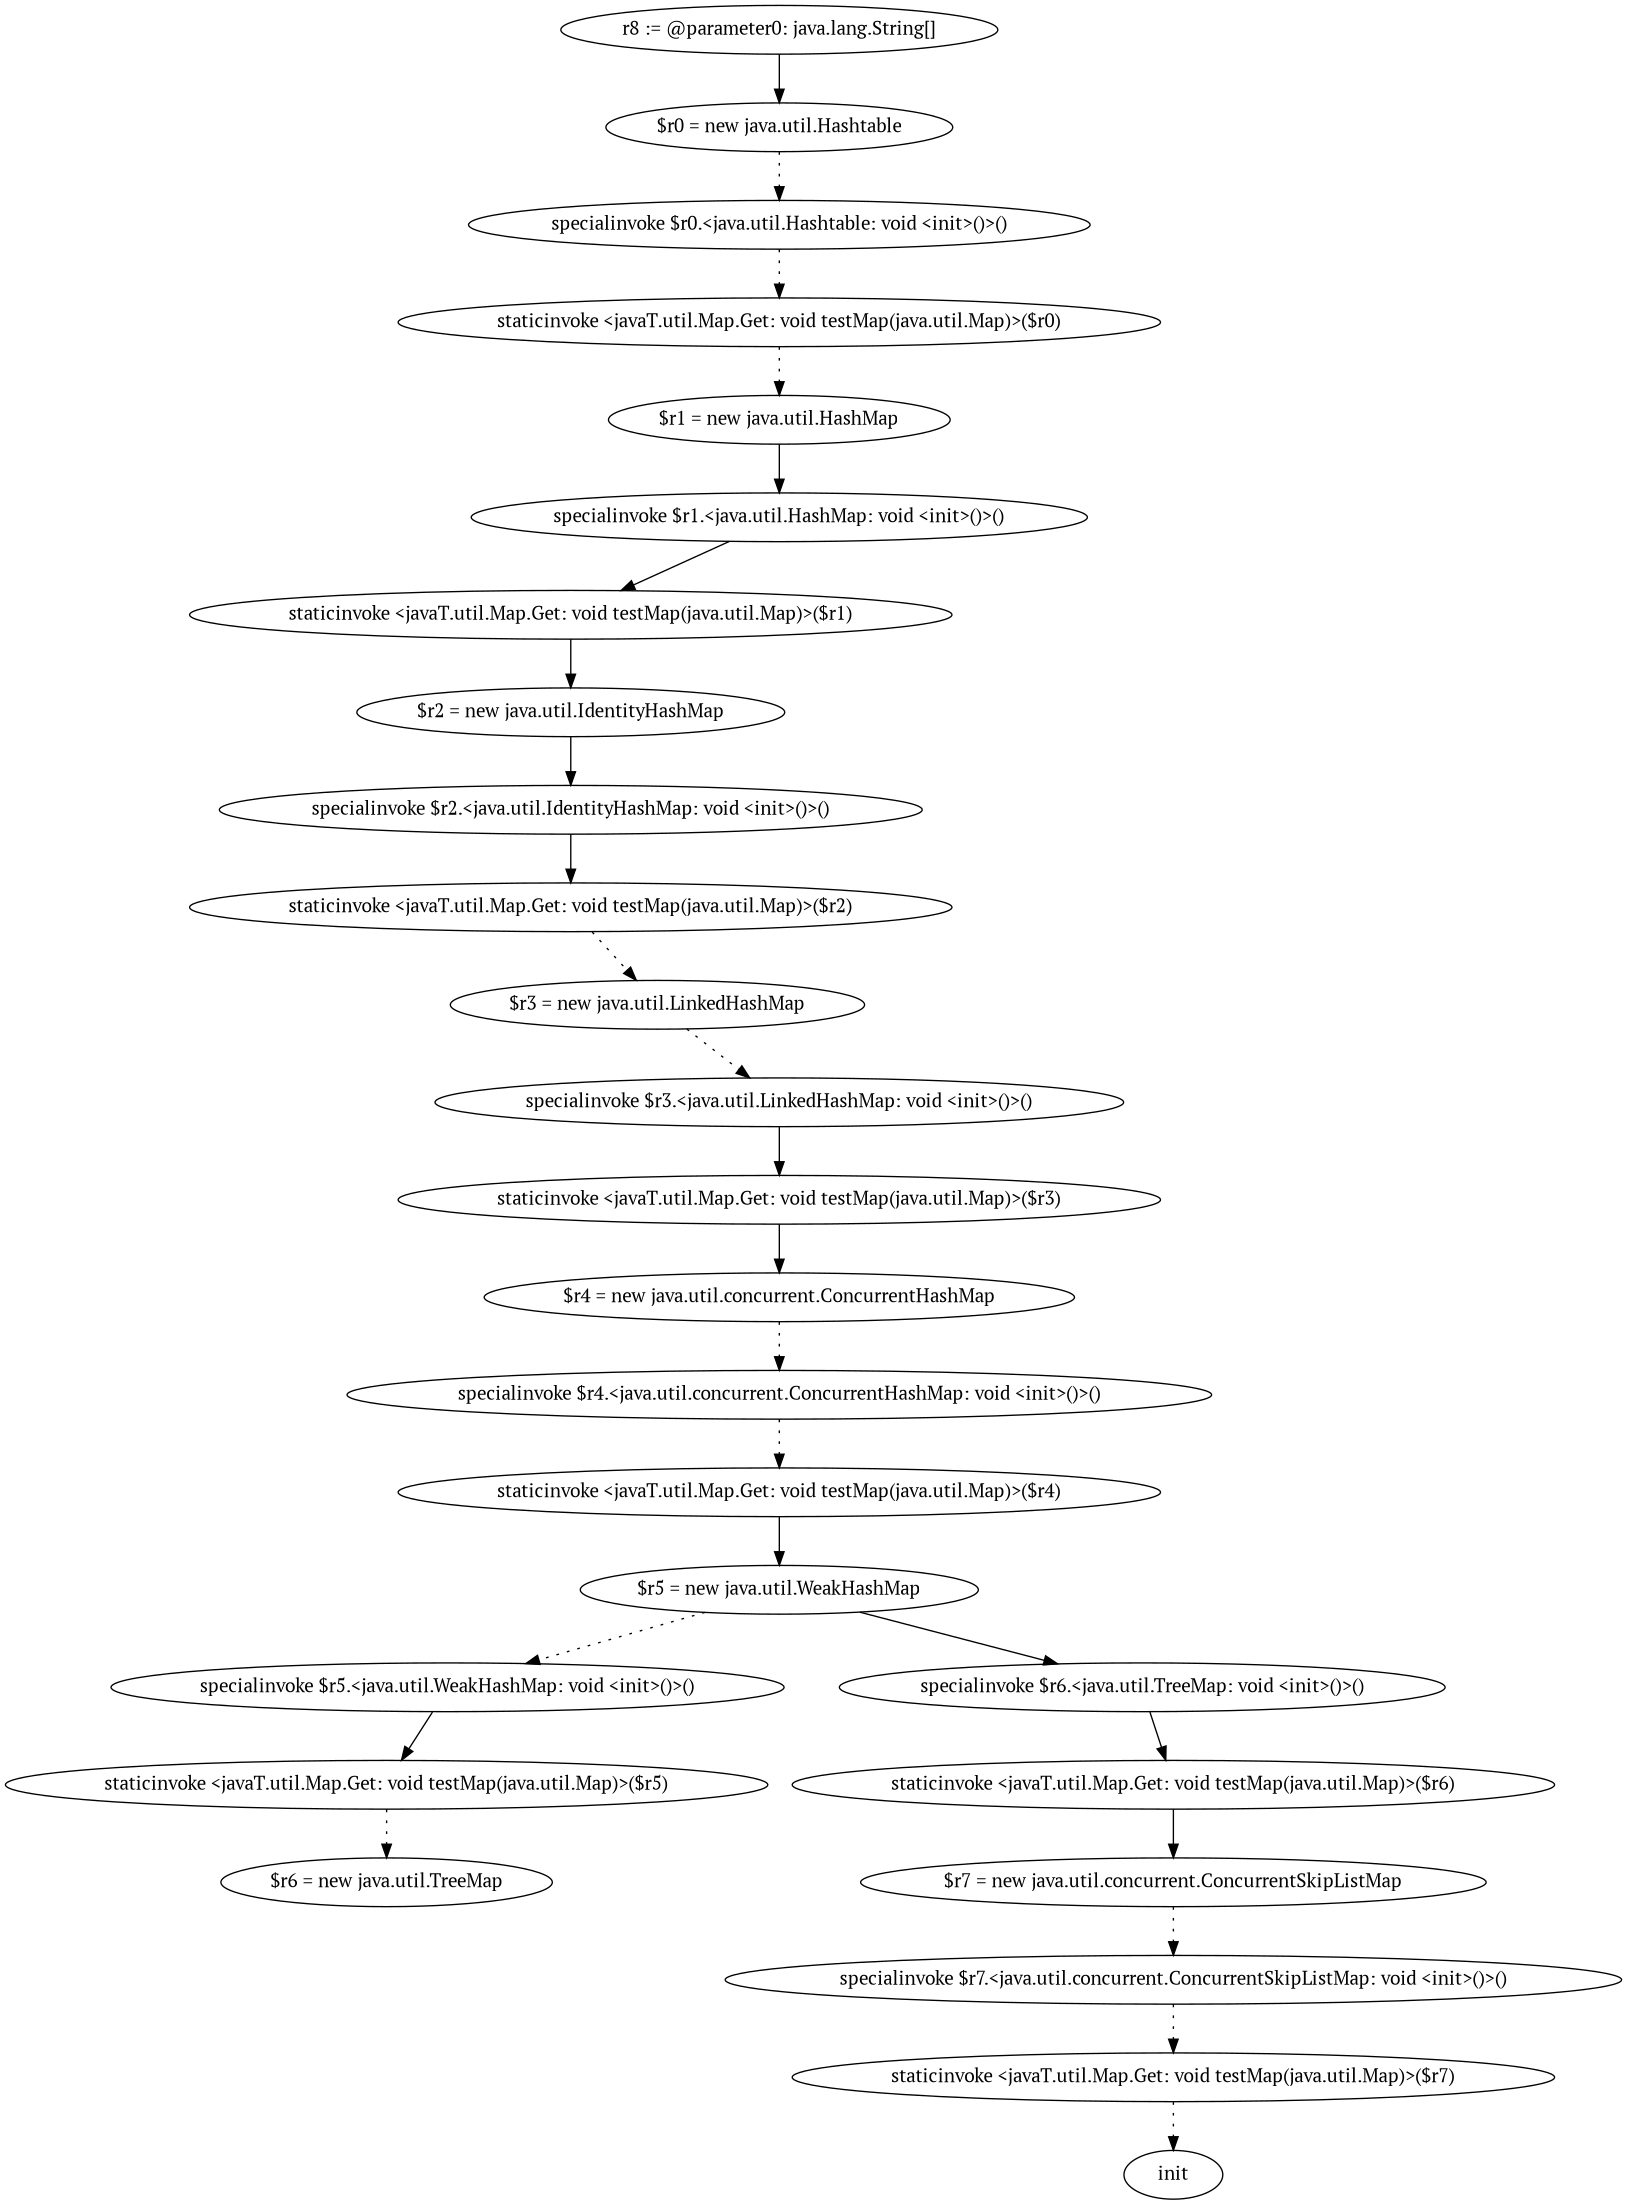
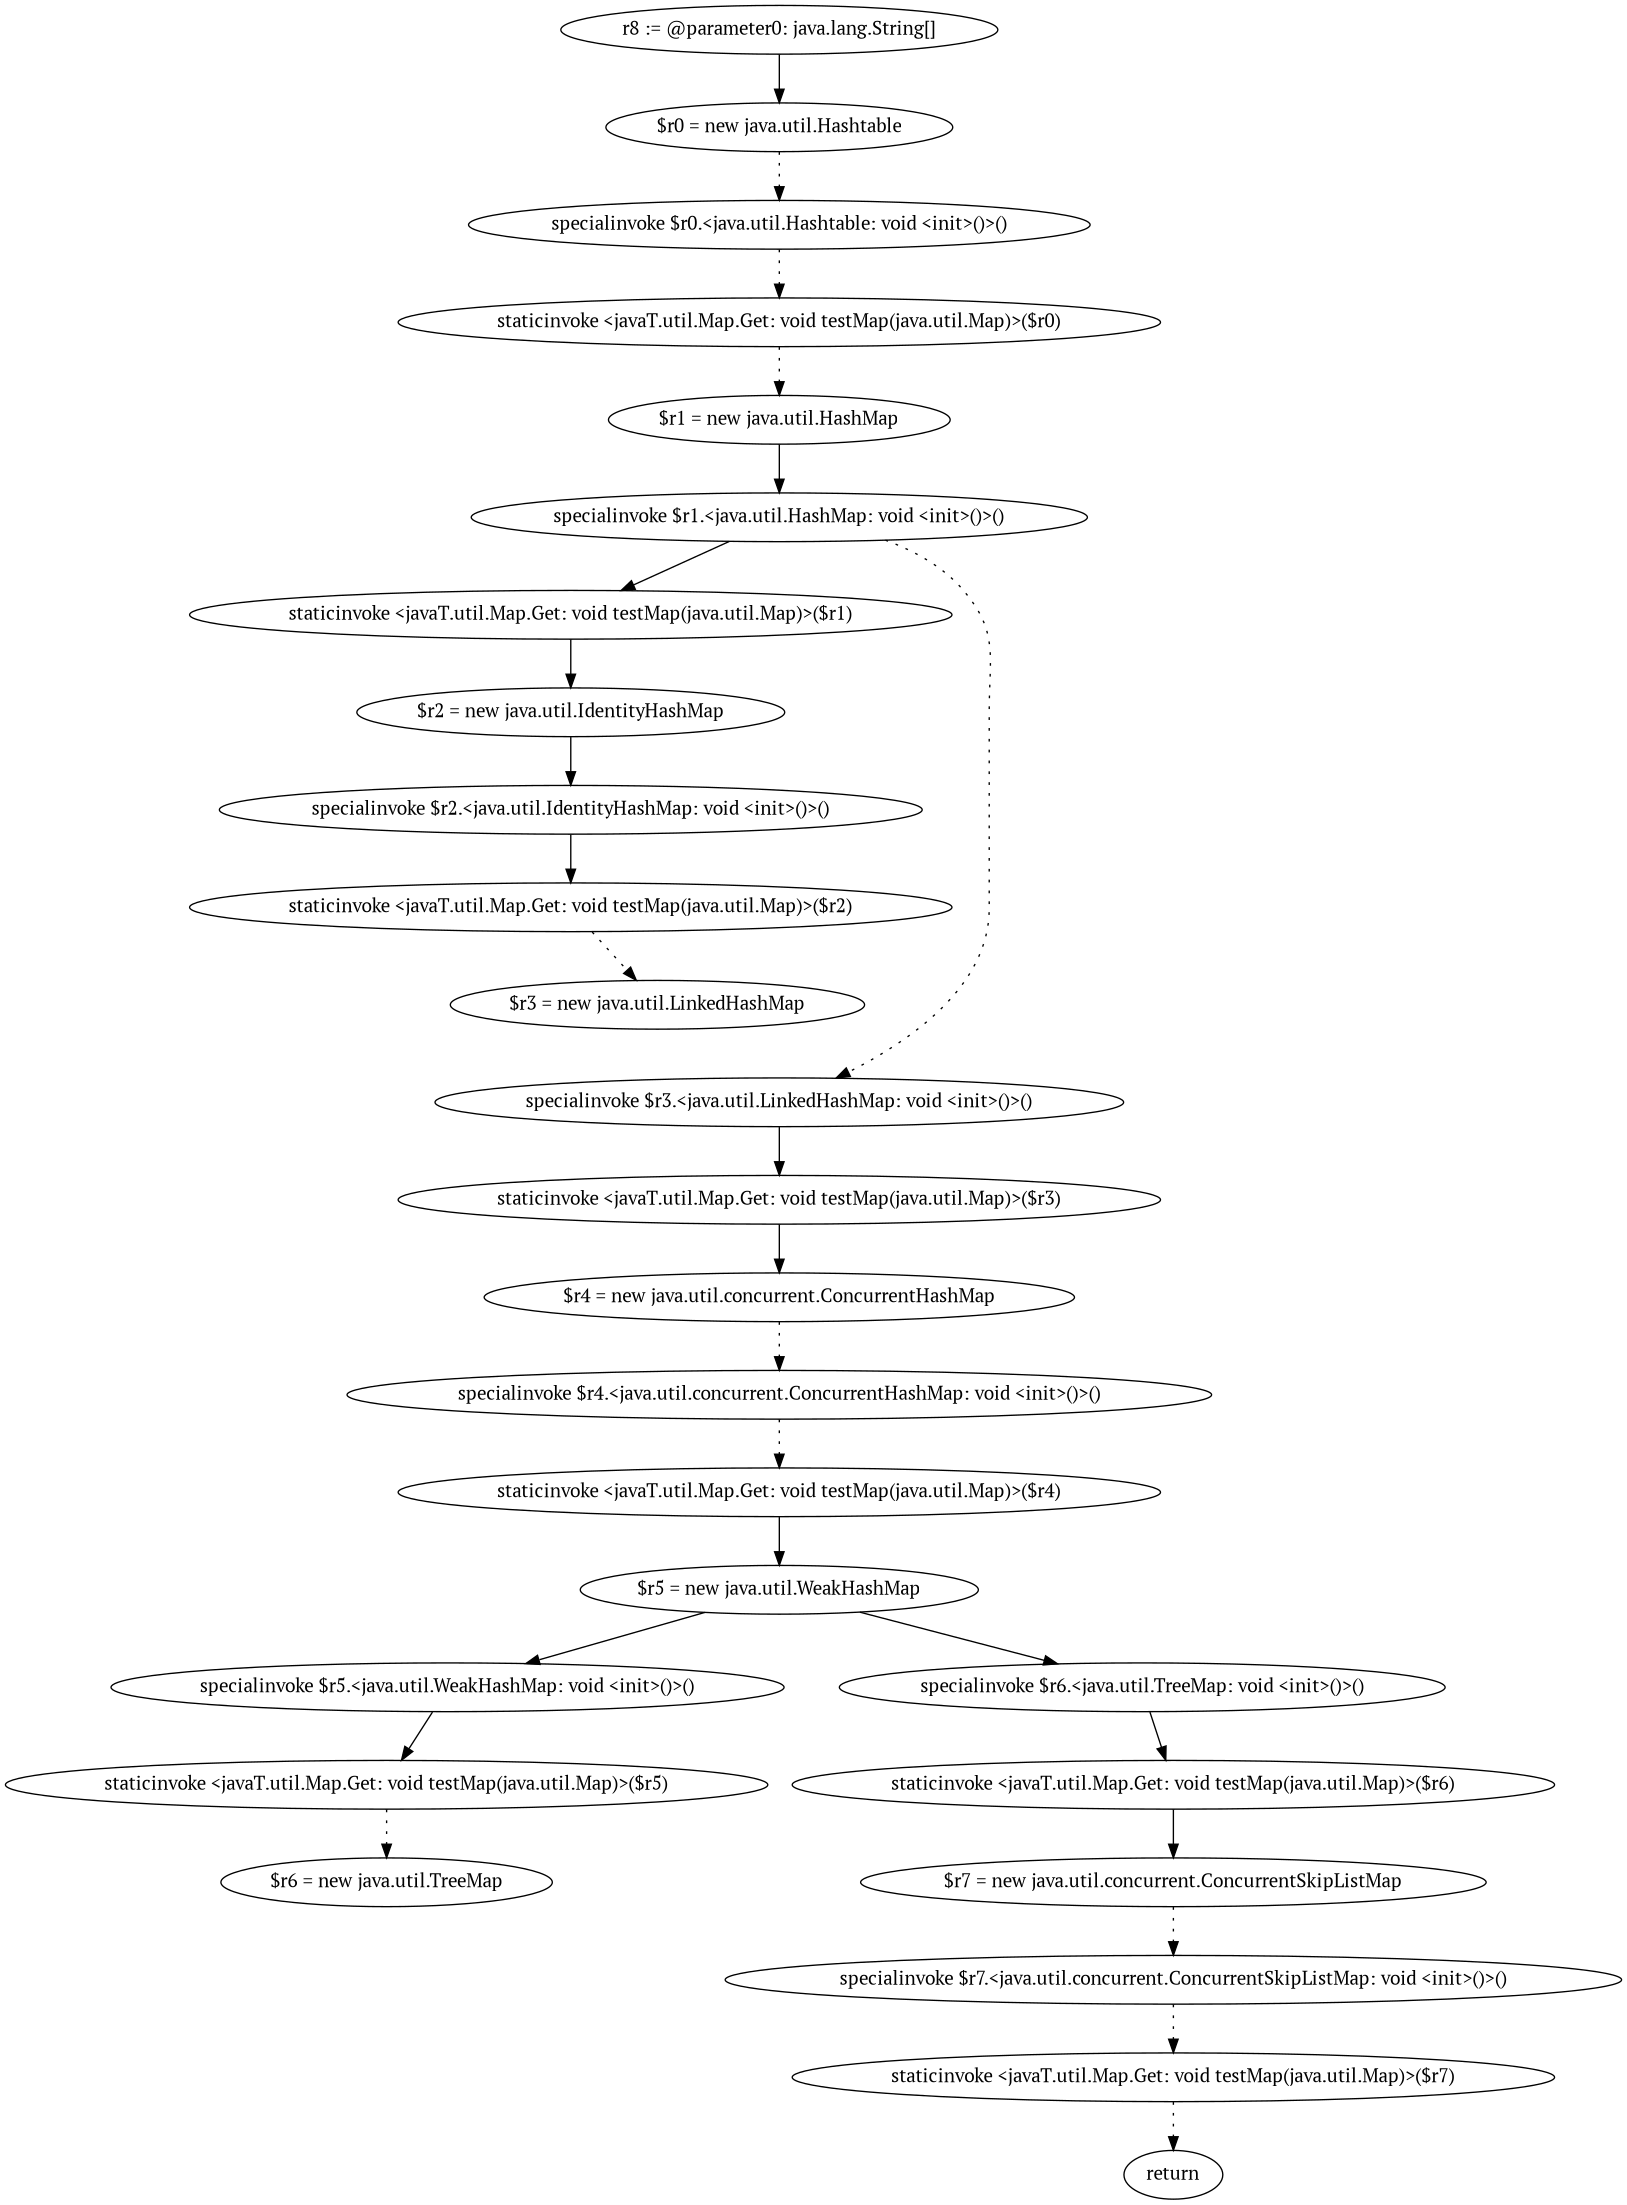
(713, 1049) -> (989, 812)
(622, 1636) -> (622, 1636)
(1173, 2175) -> (1173, 2175)
